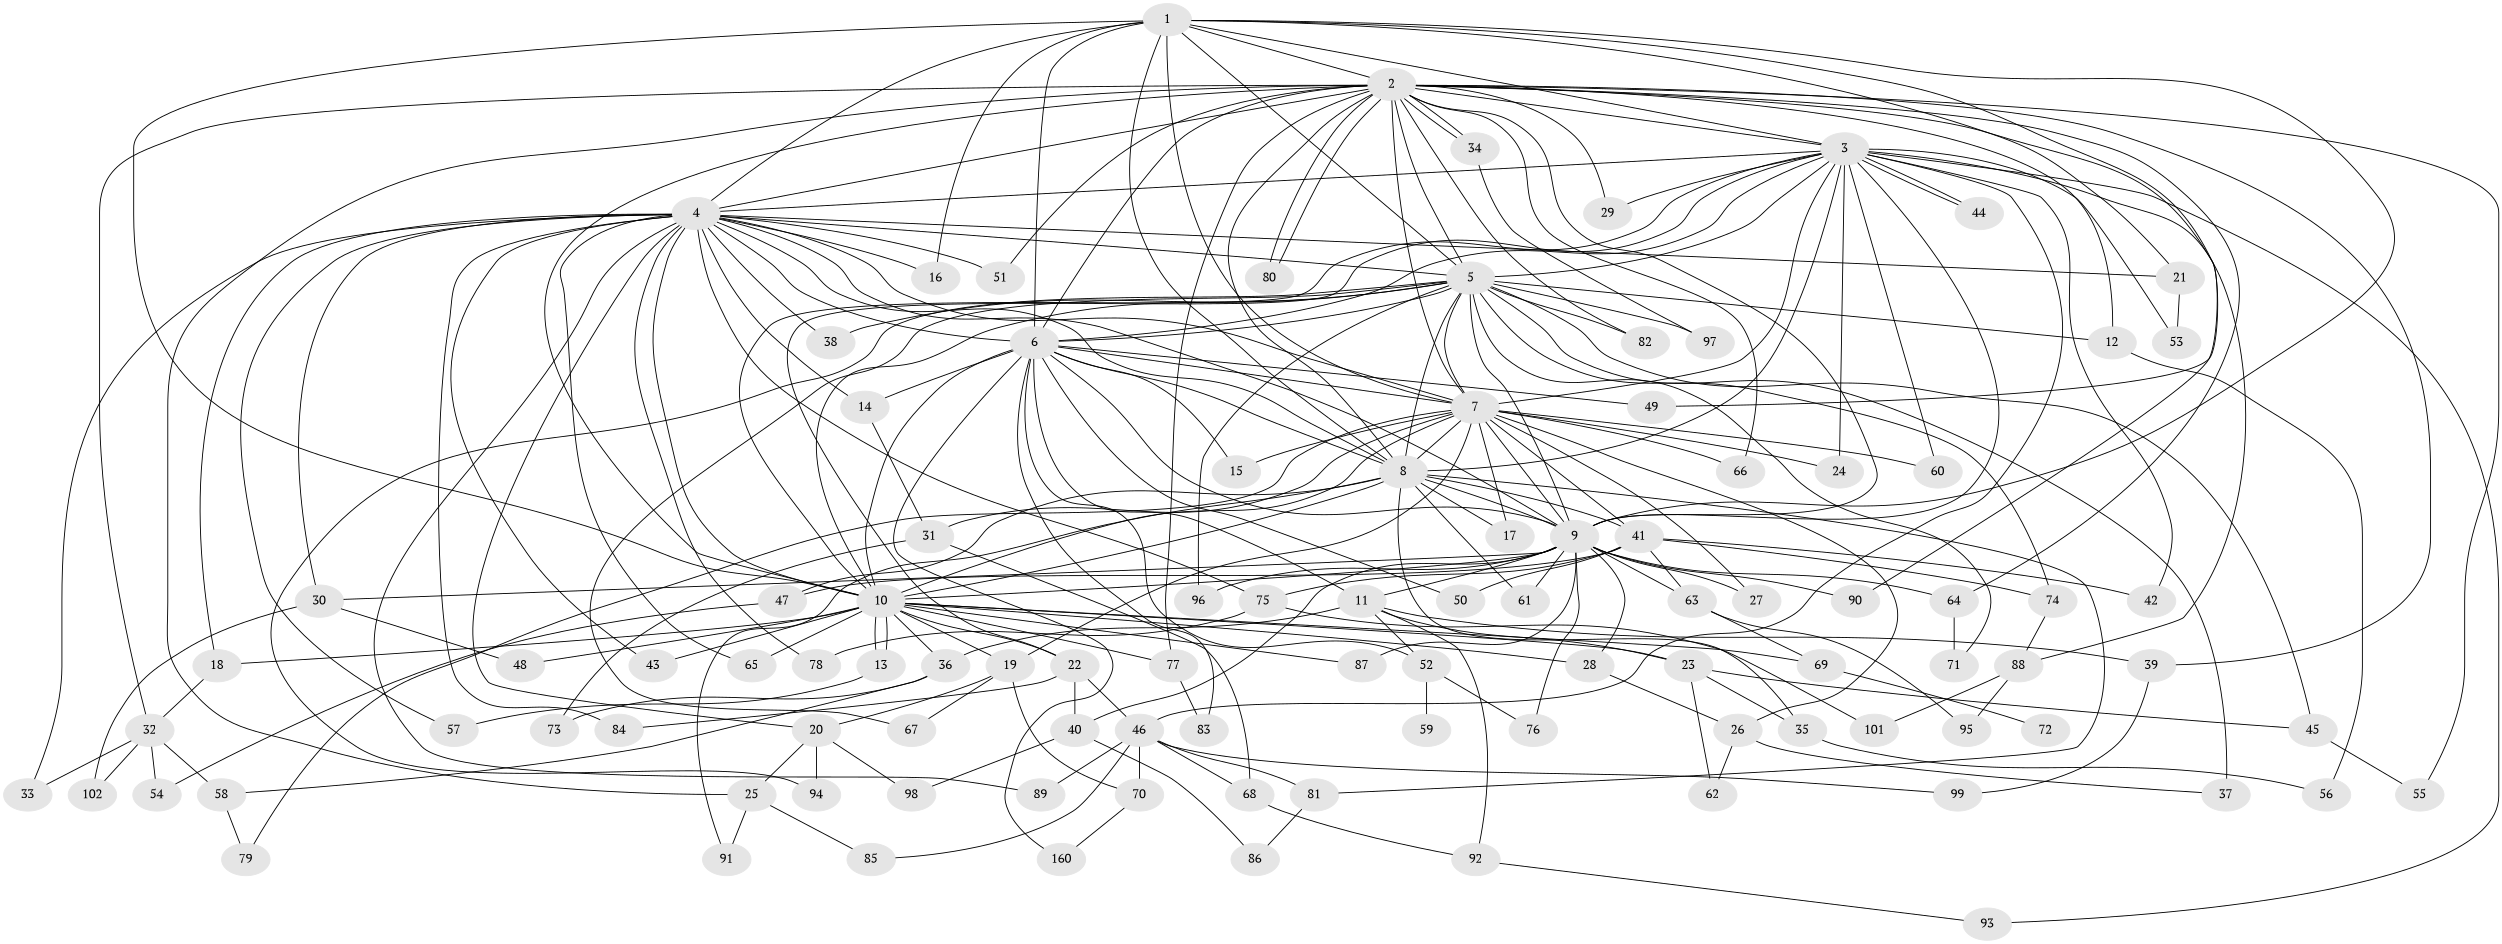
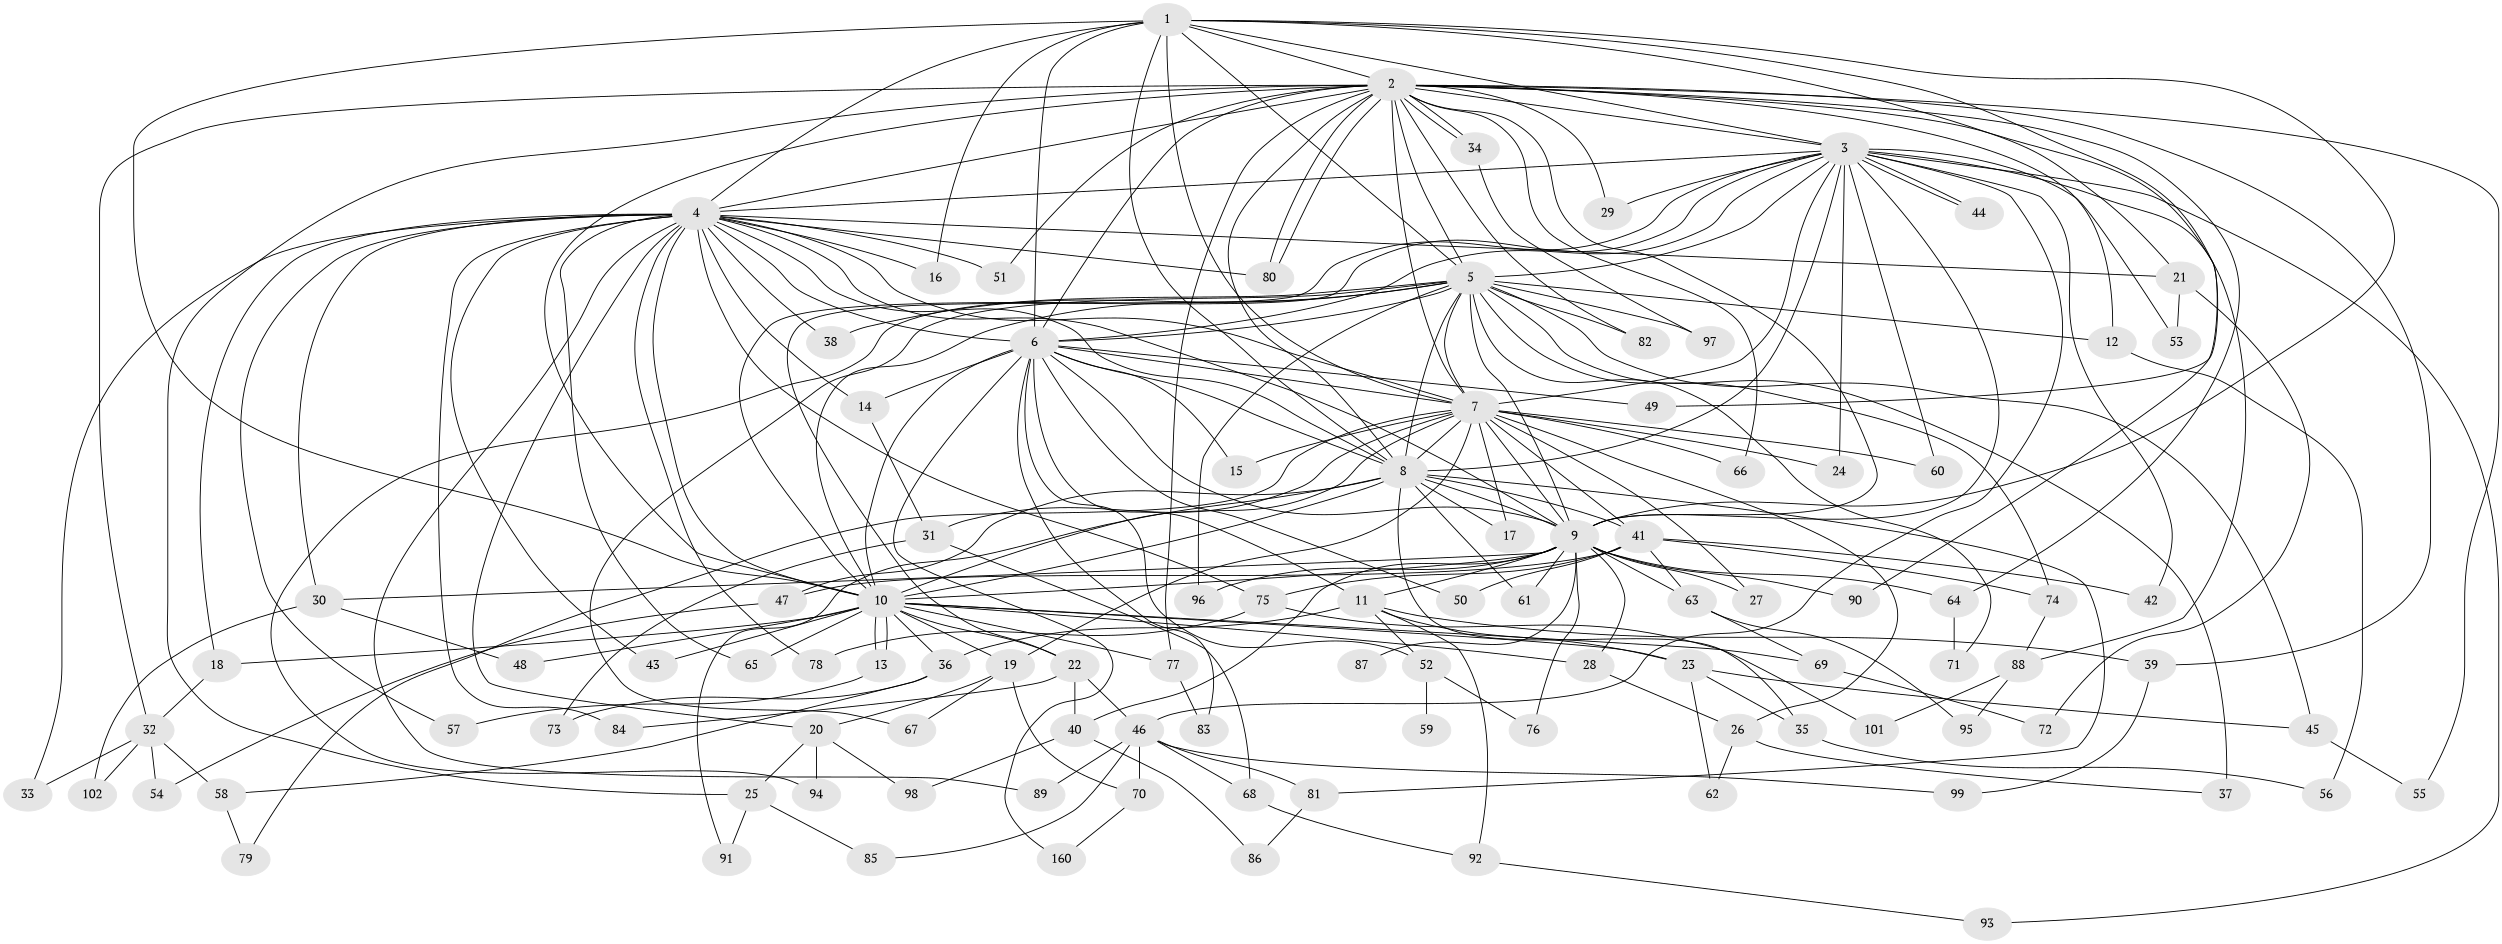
(1083, 244) -> (983, 246)
none -> (2287, 544)
(1154, 638) -> none
